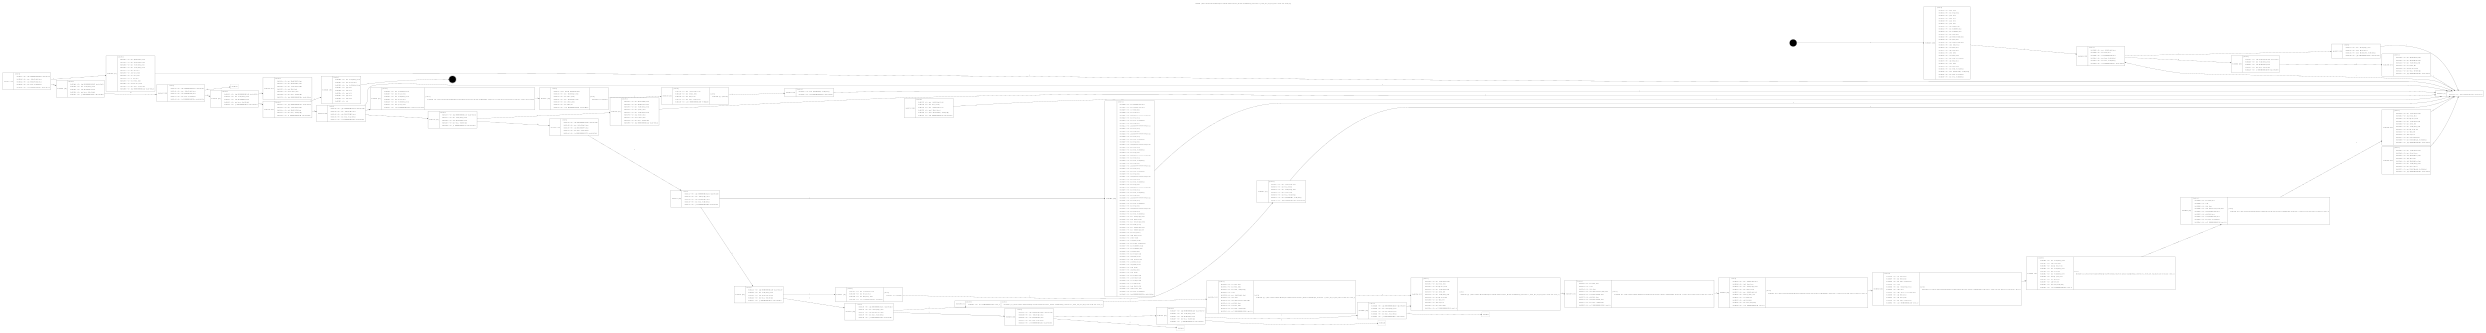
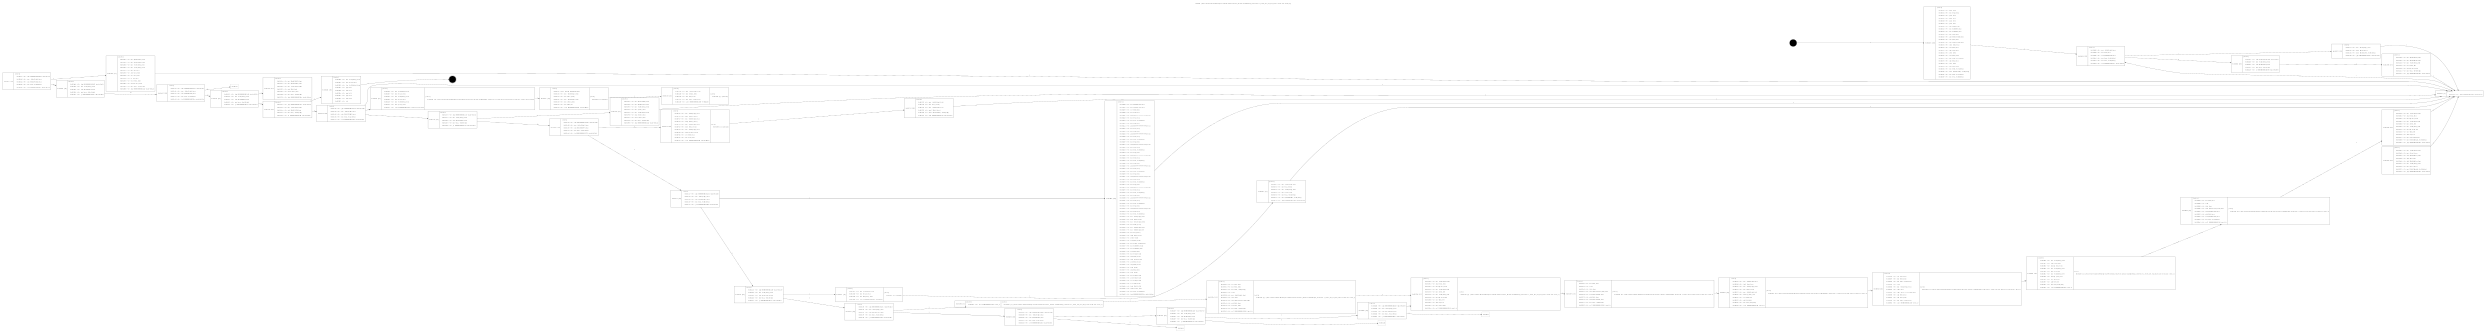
(809, 92) -> none
none -> (695, 126)
